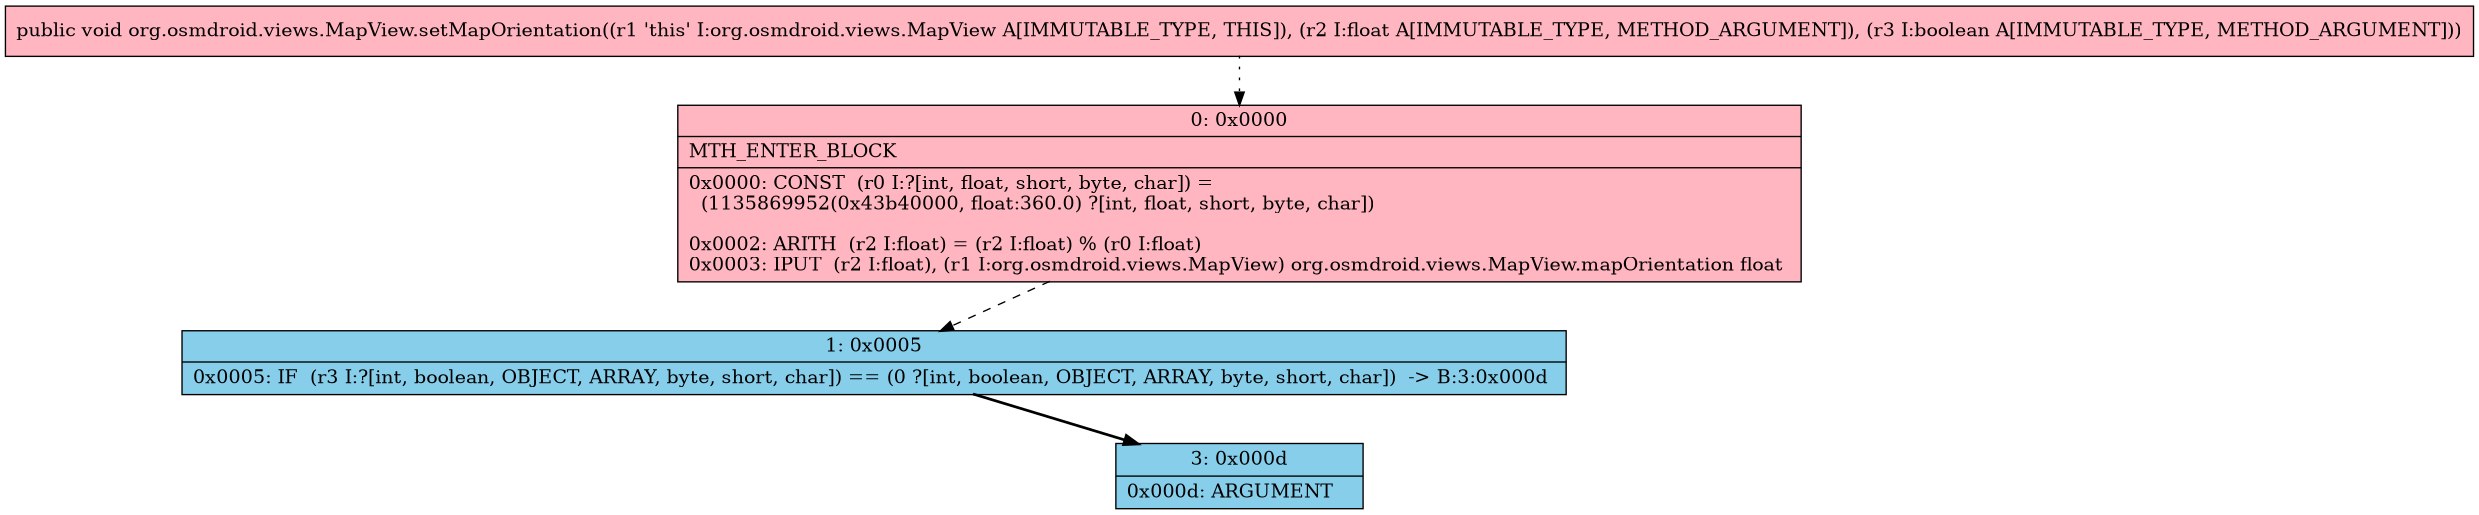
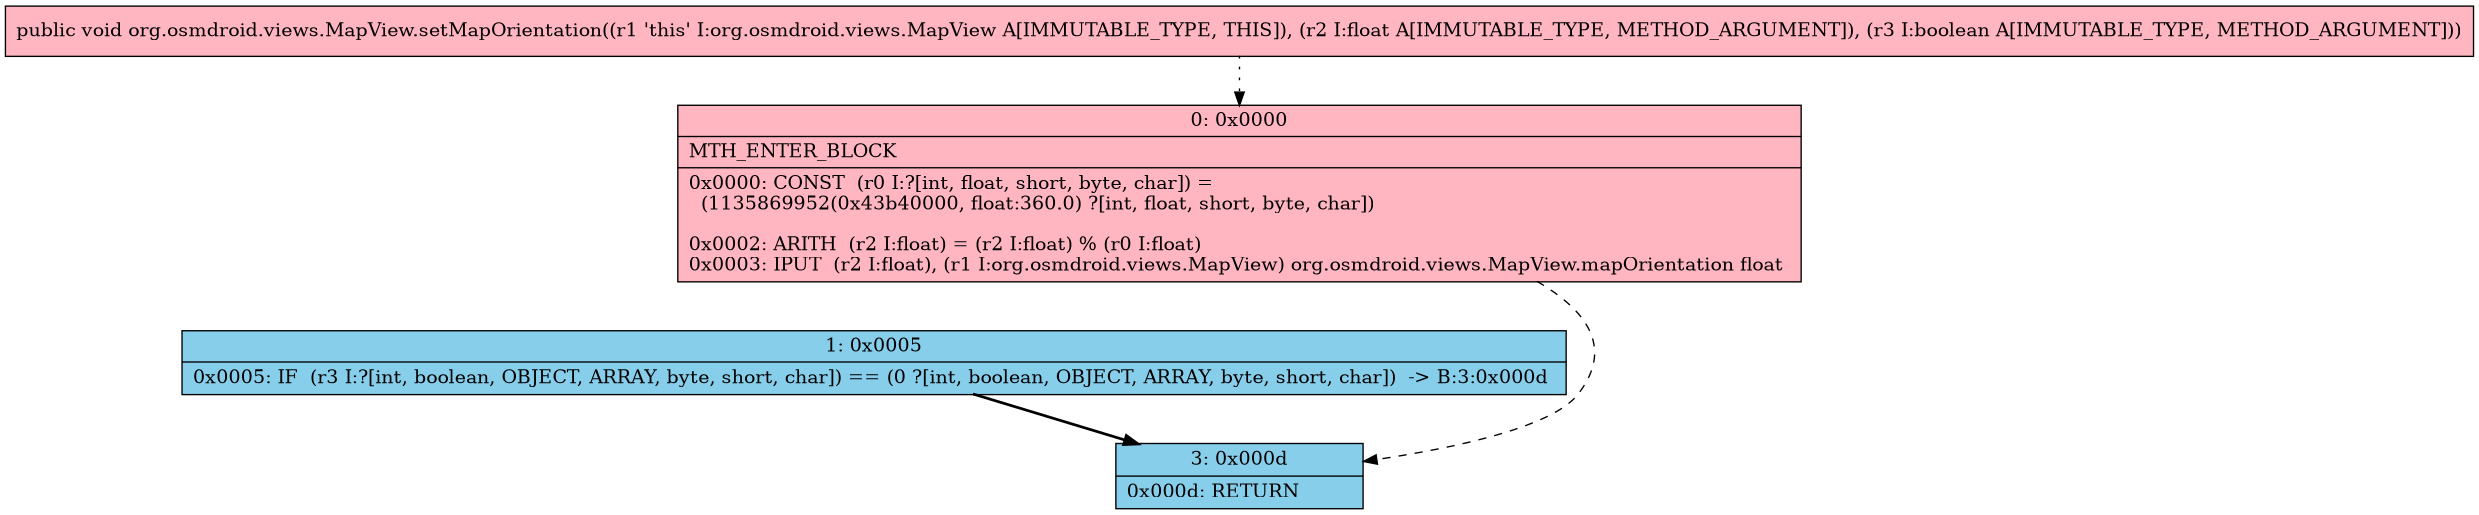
(1001, 304) -> (1549, 416)
(1239, 492) -> (1222, 492)
